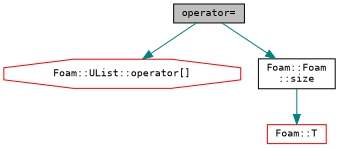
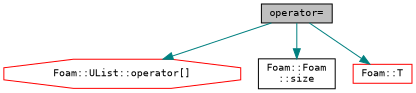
(297, 102) -> (335, 41)
